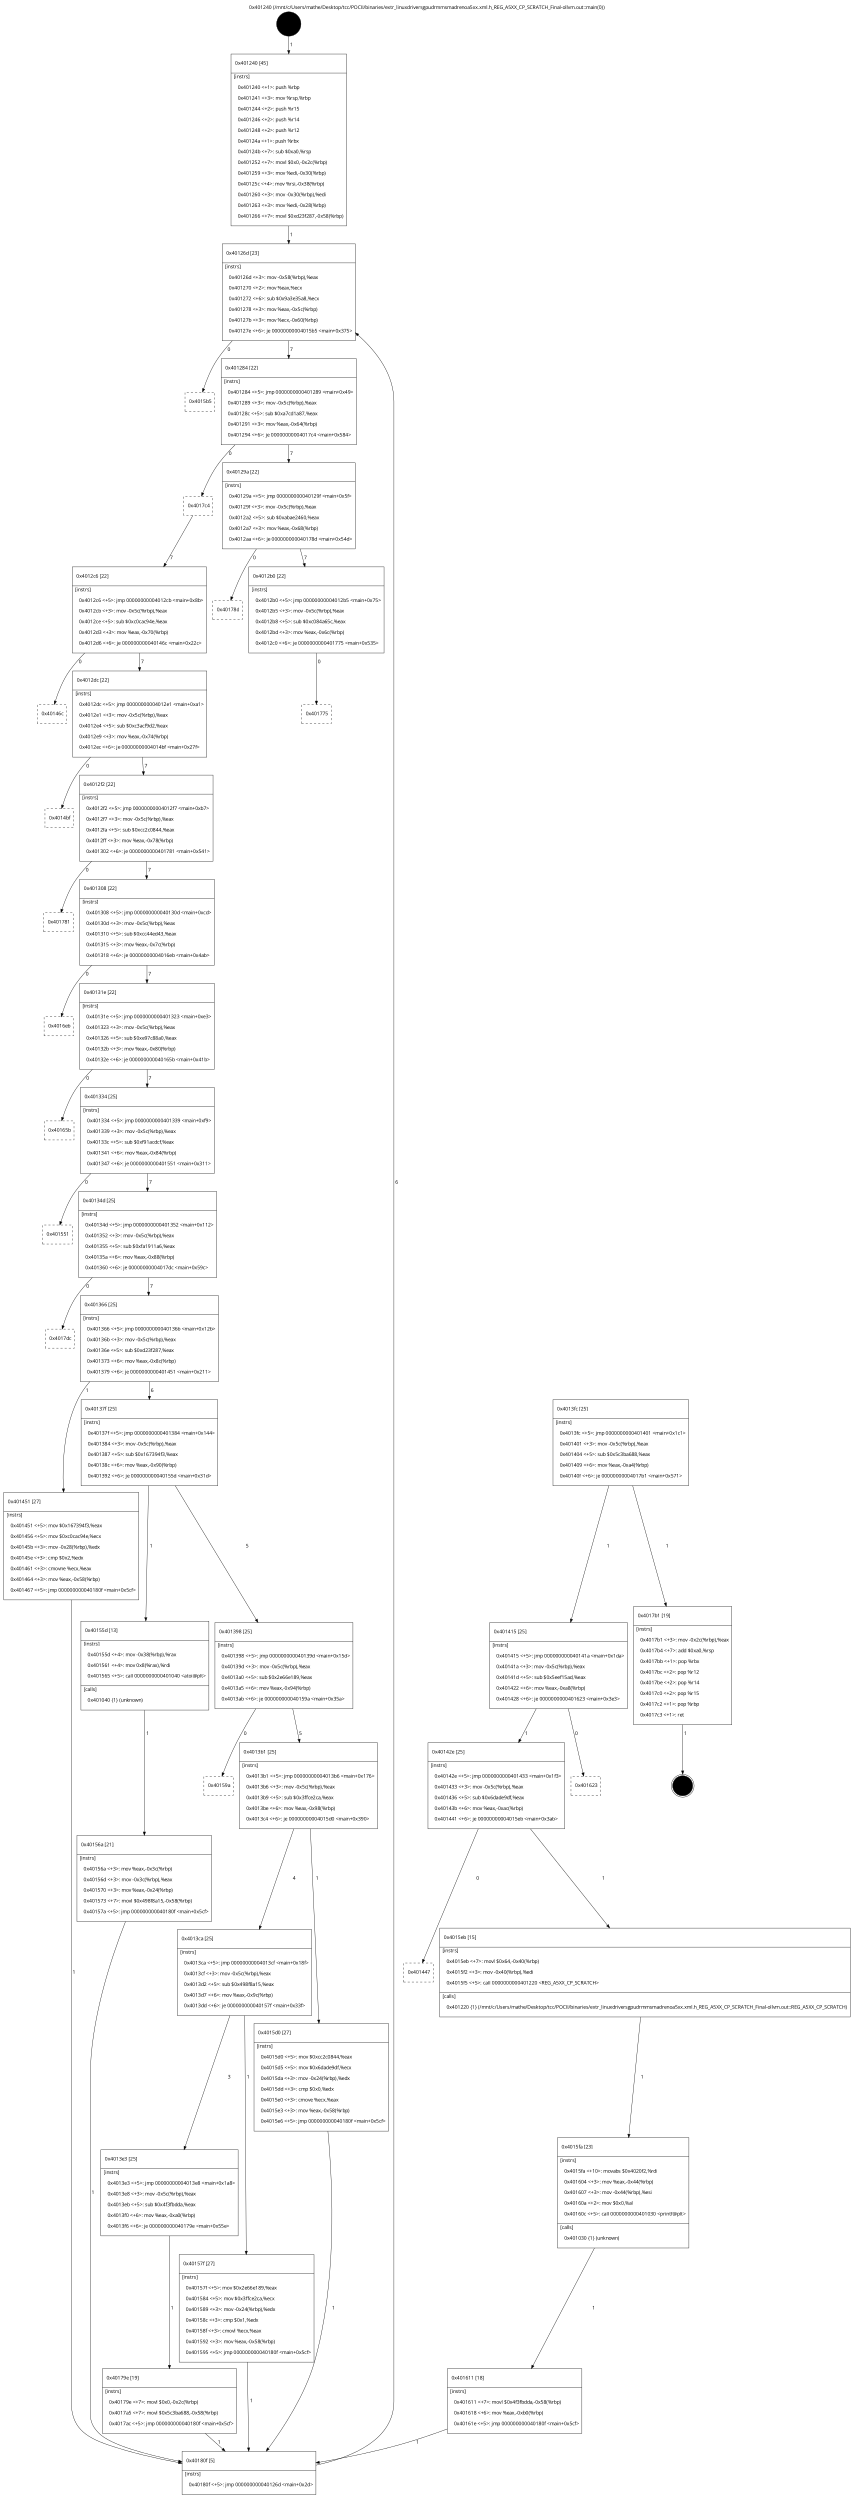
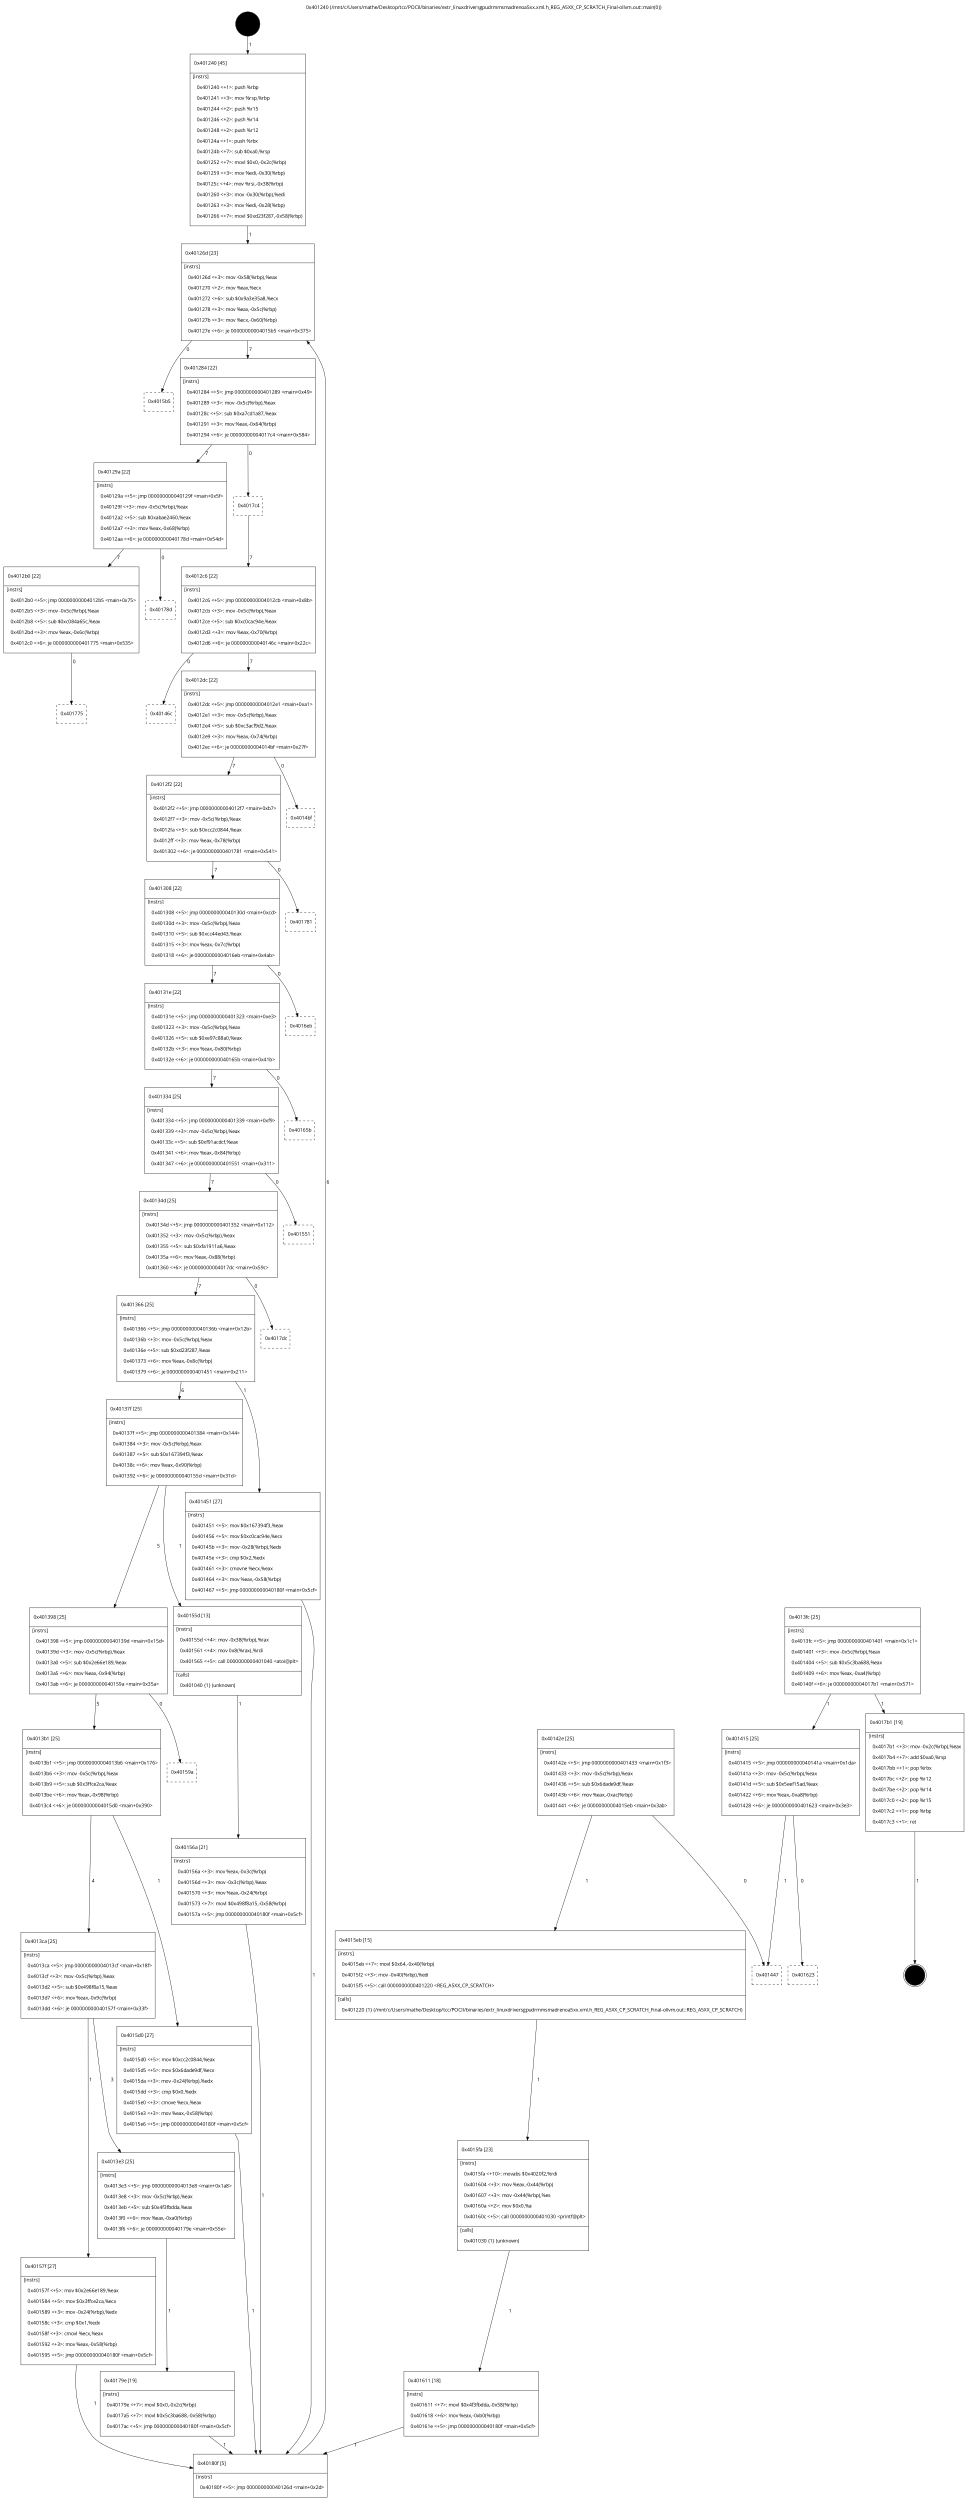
(528, 1724) -> (777, 1889)
